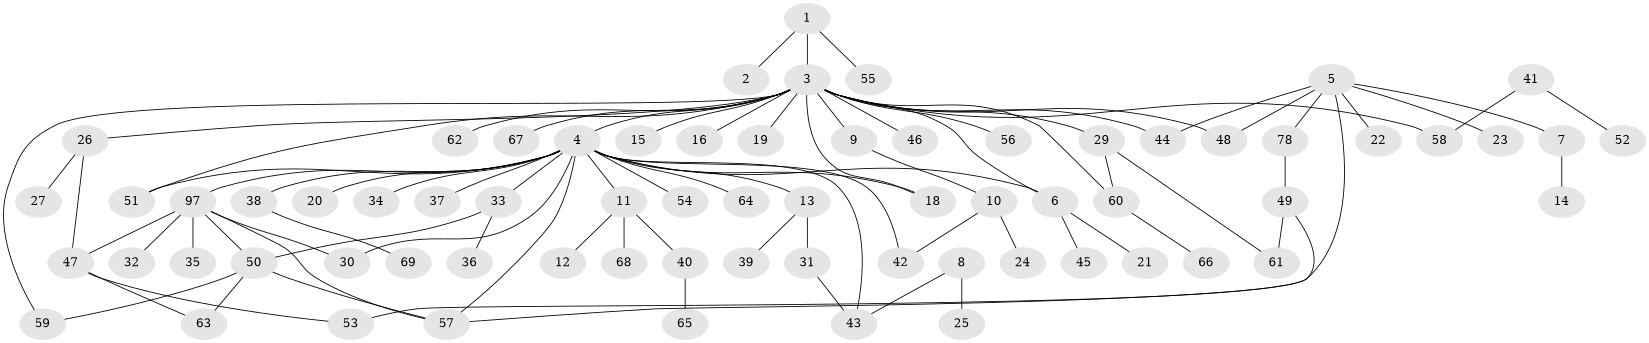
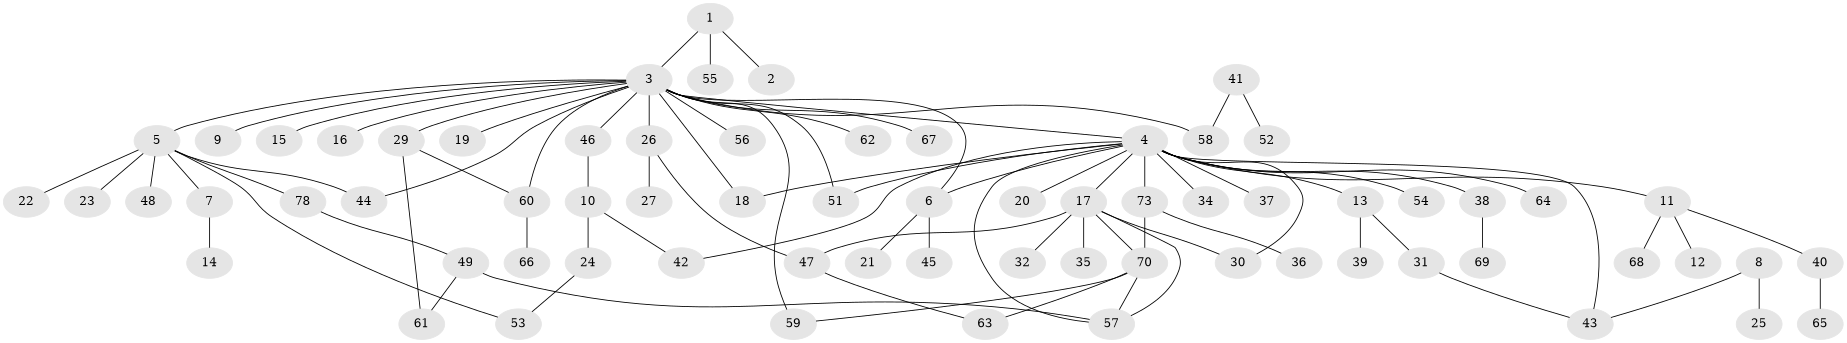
(1016, 110) -> (398, 90)
(940, 177) -> (588, 172)
(193, 202) -> (1084, 202)
(498, 202) -> (1145, 202)
(254, 263) -> (1145, 263)
(207, 304) -> (551, 296)
